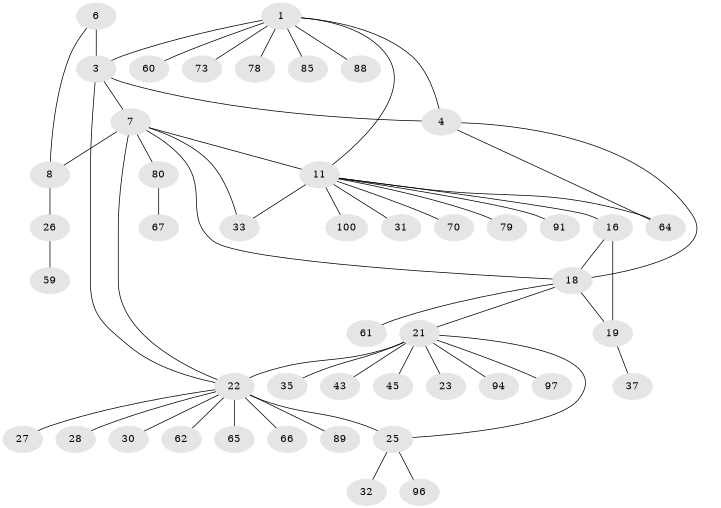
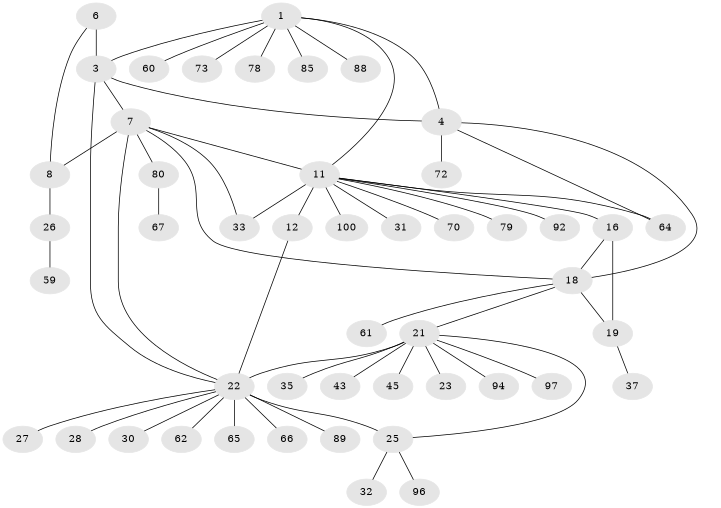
none -> (442, 175)
none -> (292, 228)
(560, 228) -> (560, 228)
